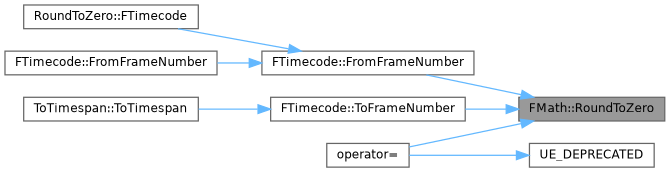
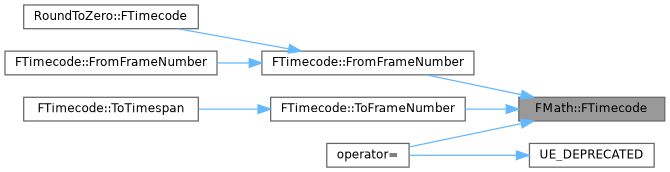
(111, 109) -> (111, 109)
(592, 109) -> (592, 109)
